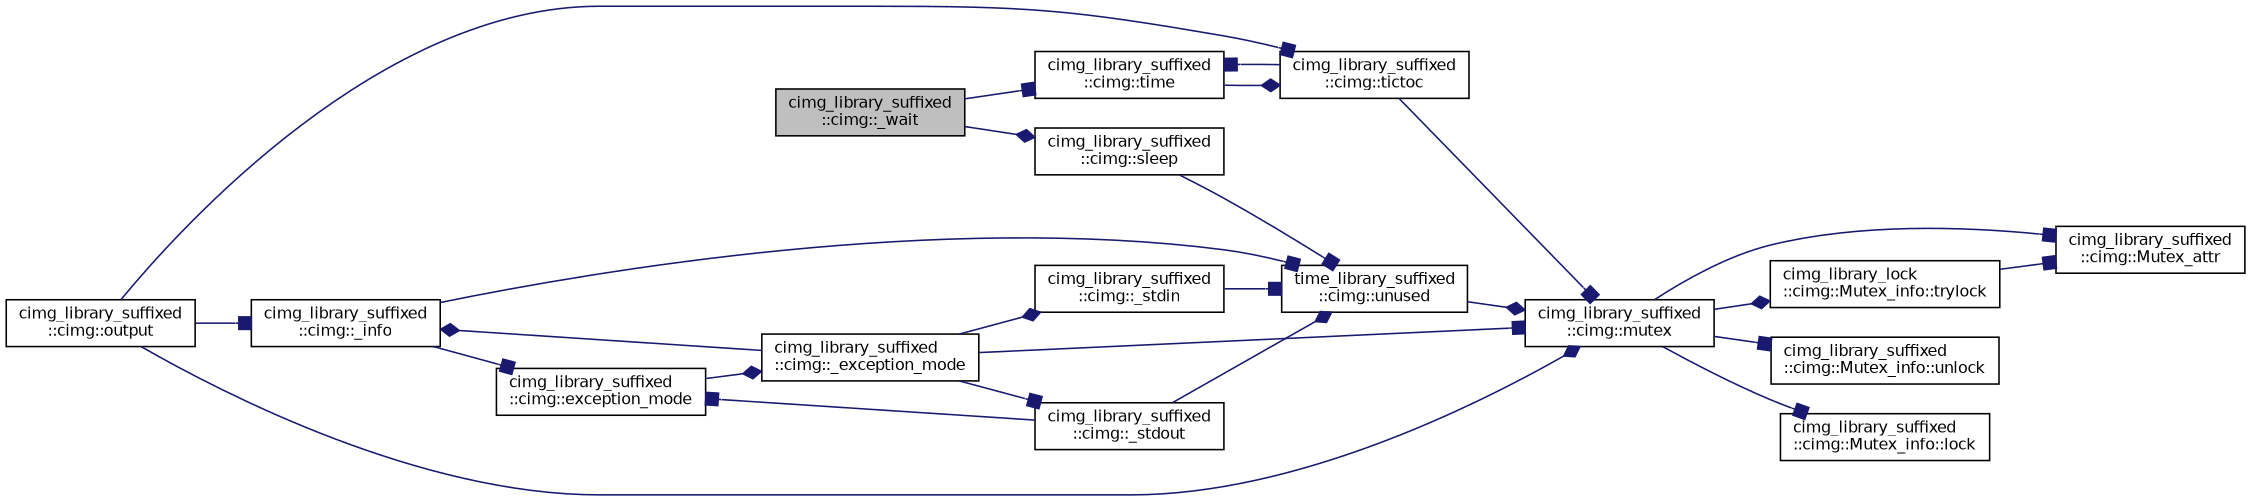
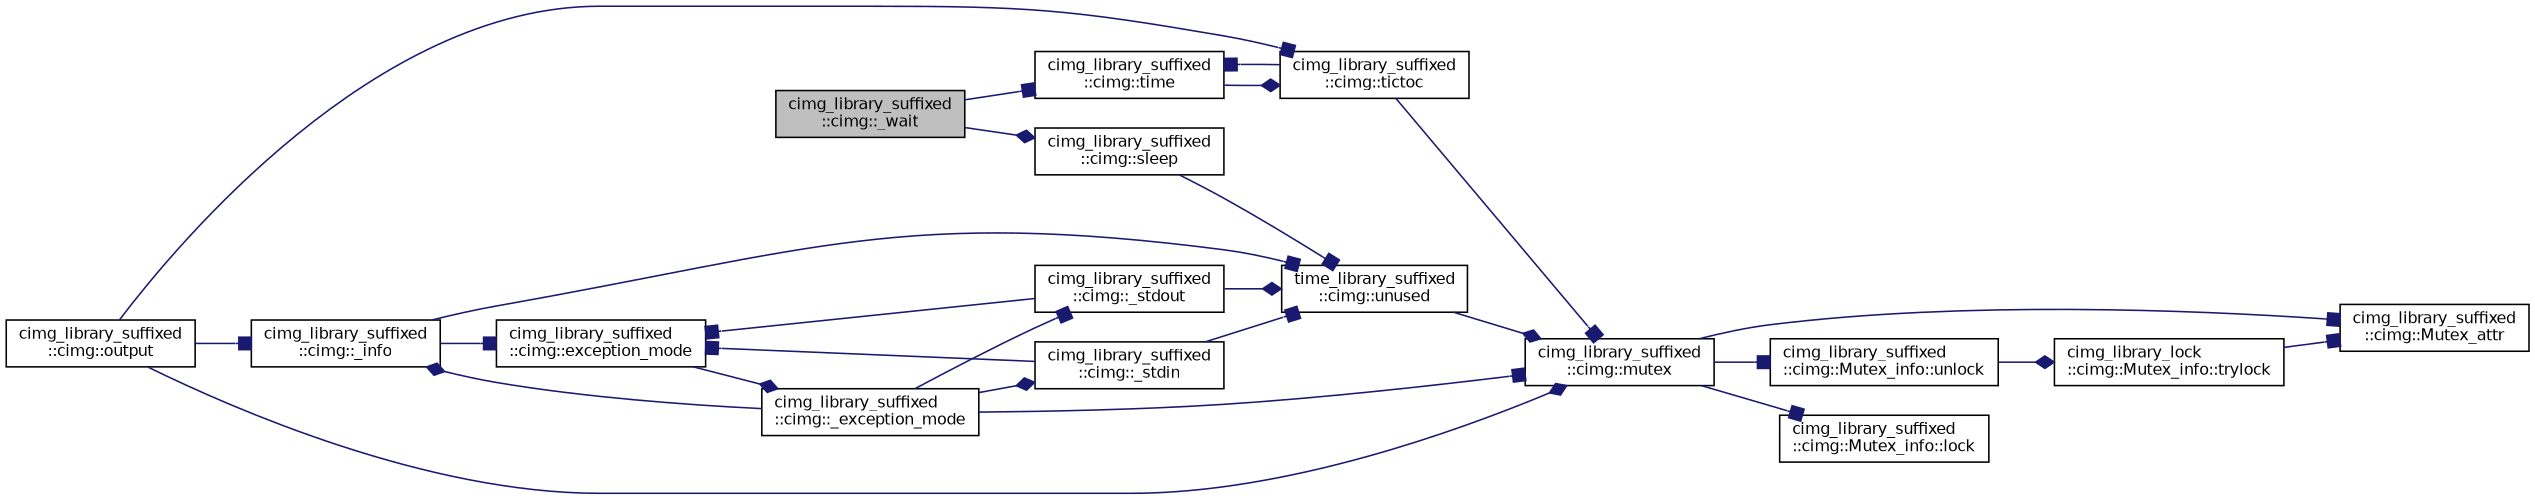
(1733, 307) -> (2017, 362)
none -> (878, 355)
